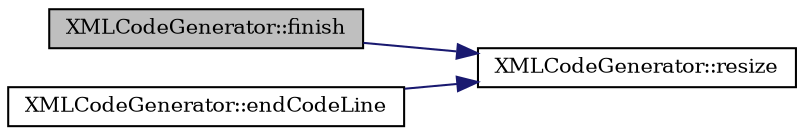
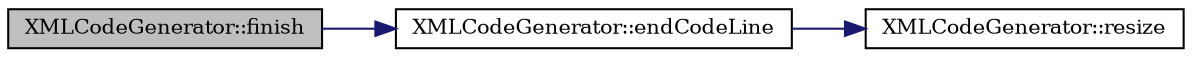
(410, 47) -> (349, 29)
